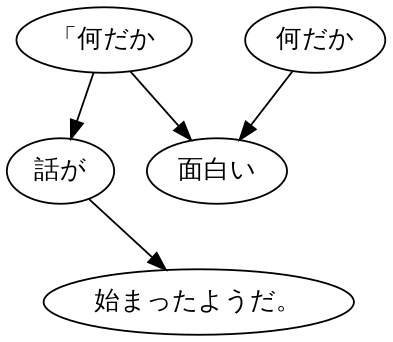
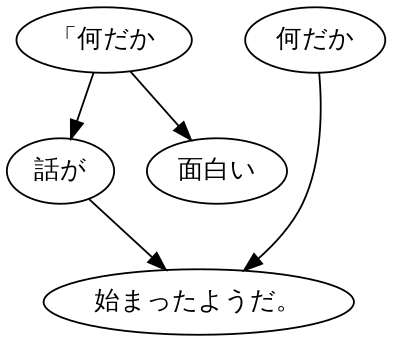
(272, 98) -> (313, 174)
